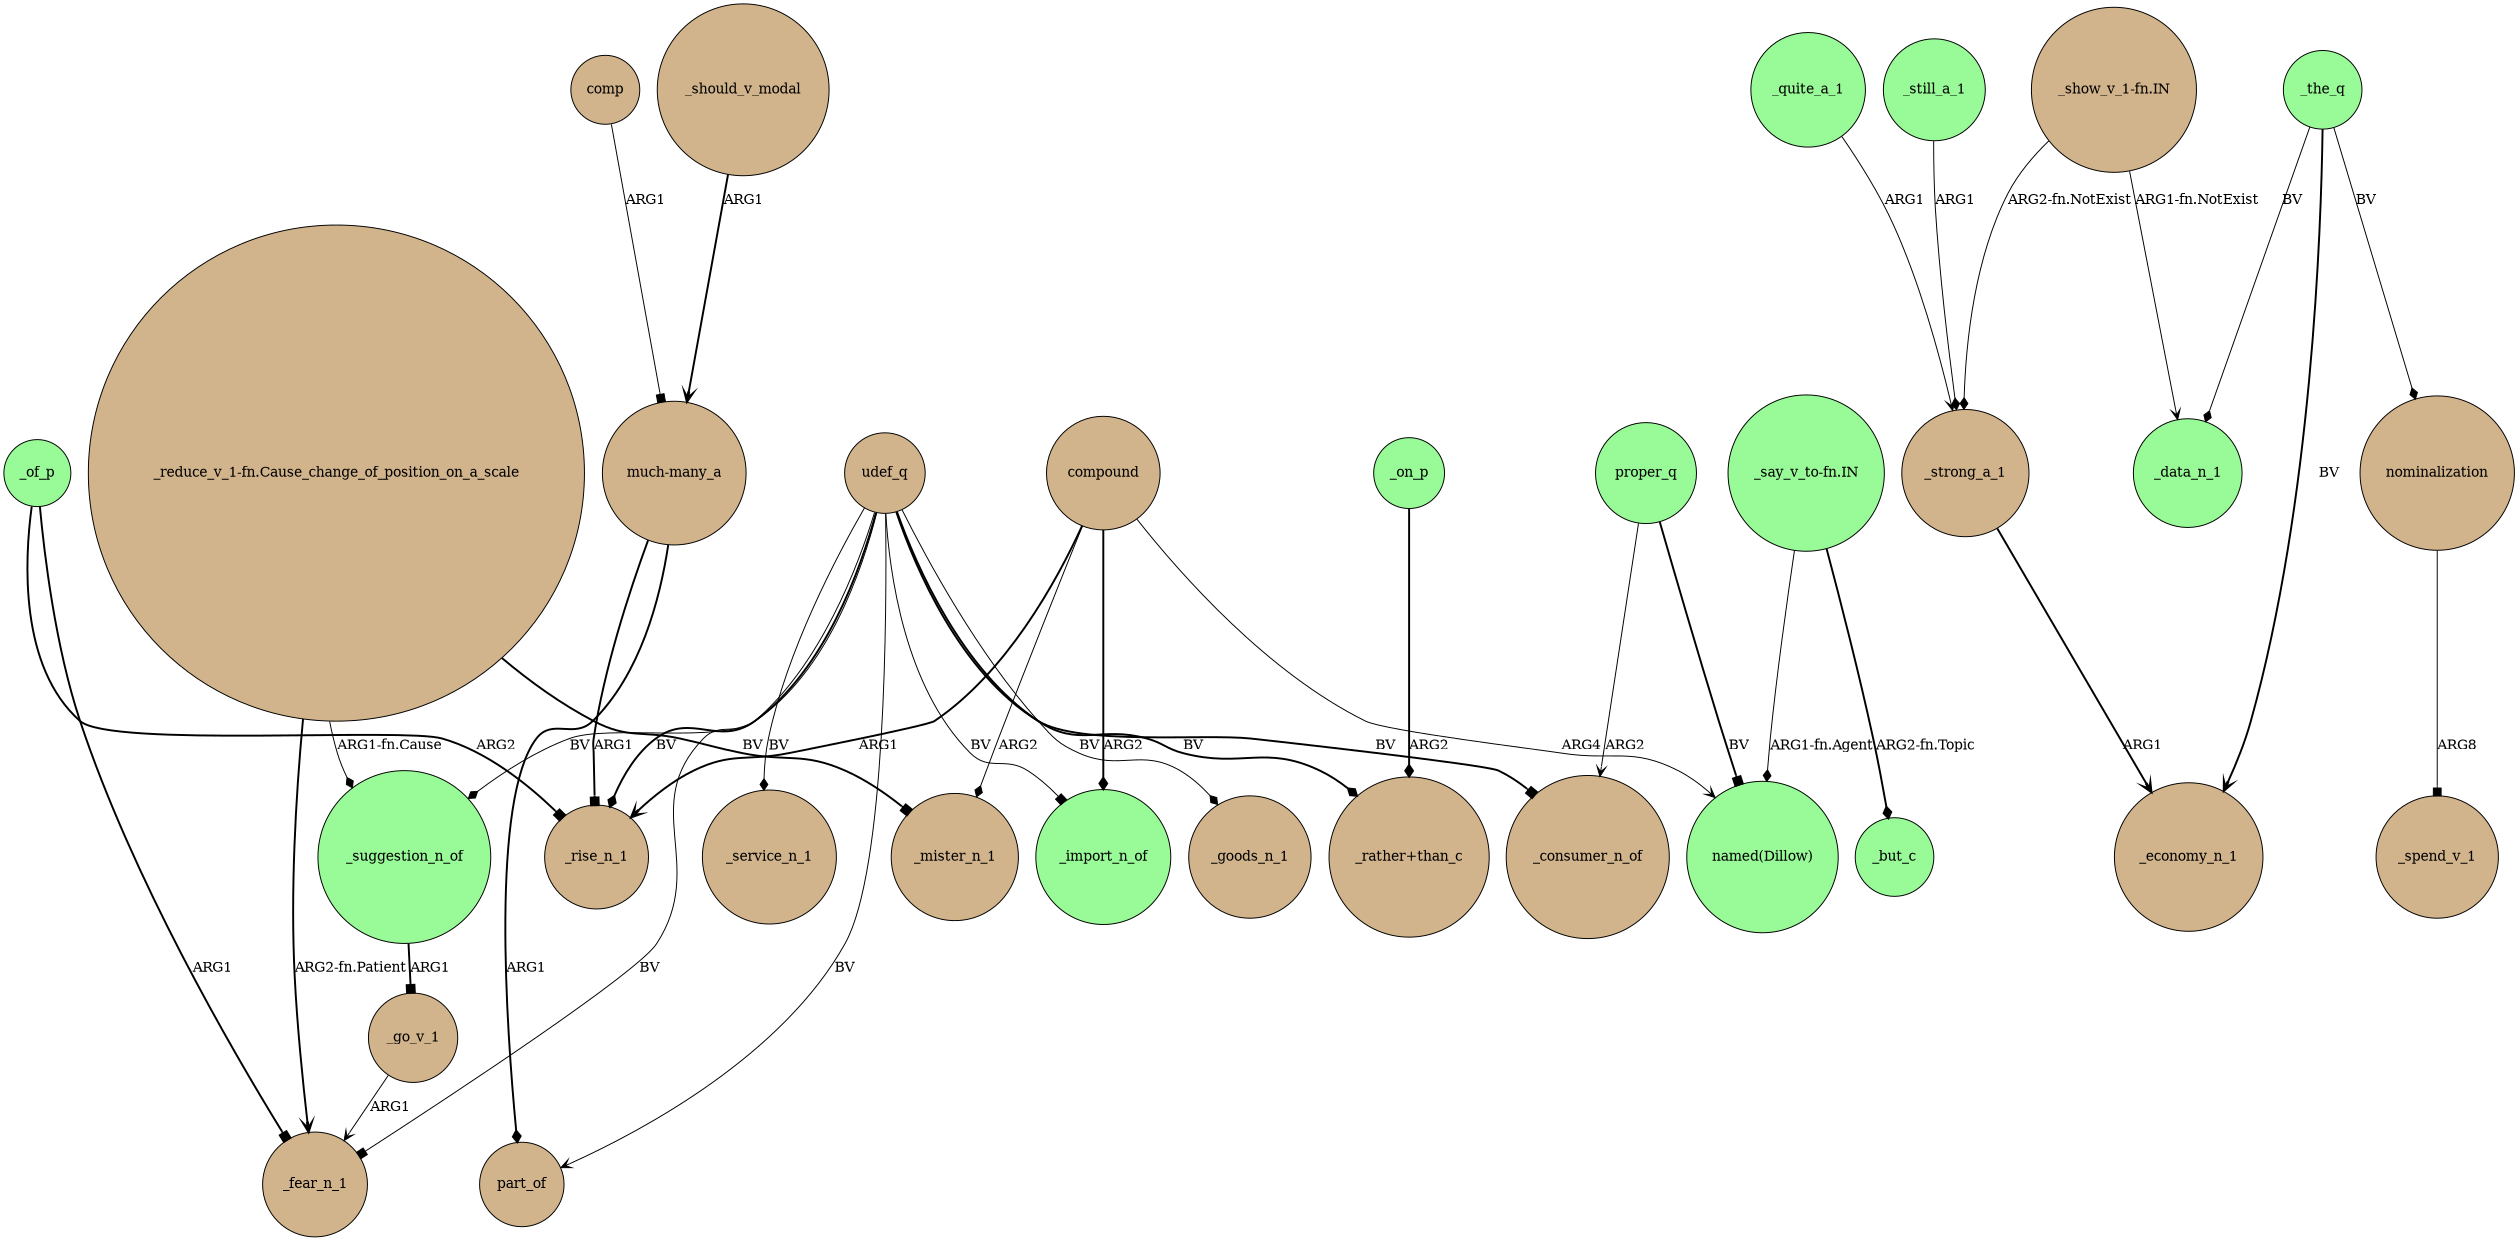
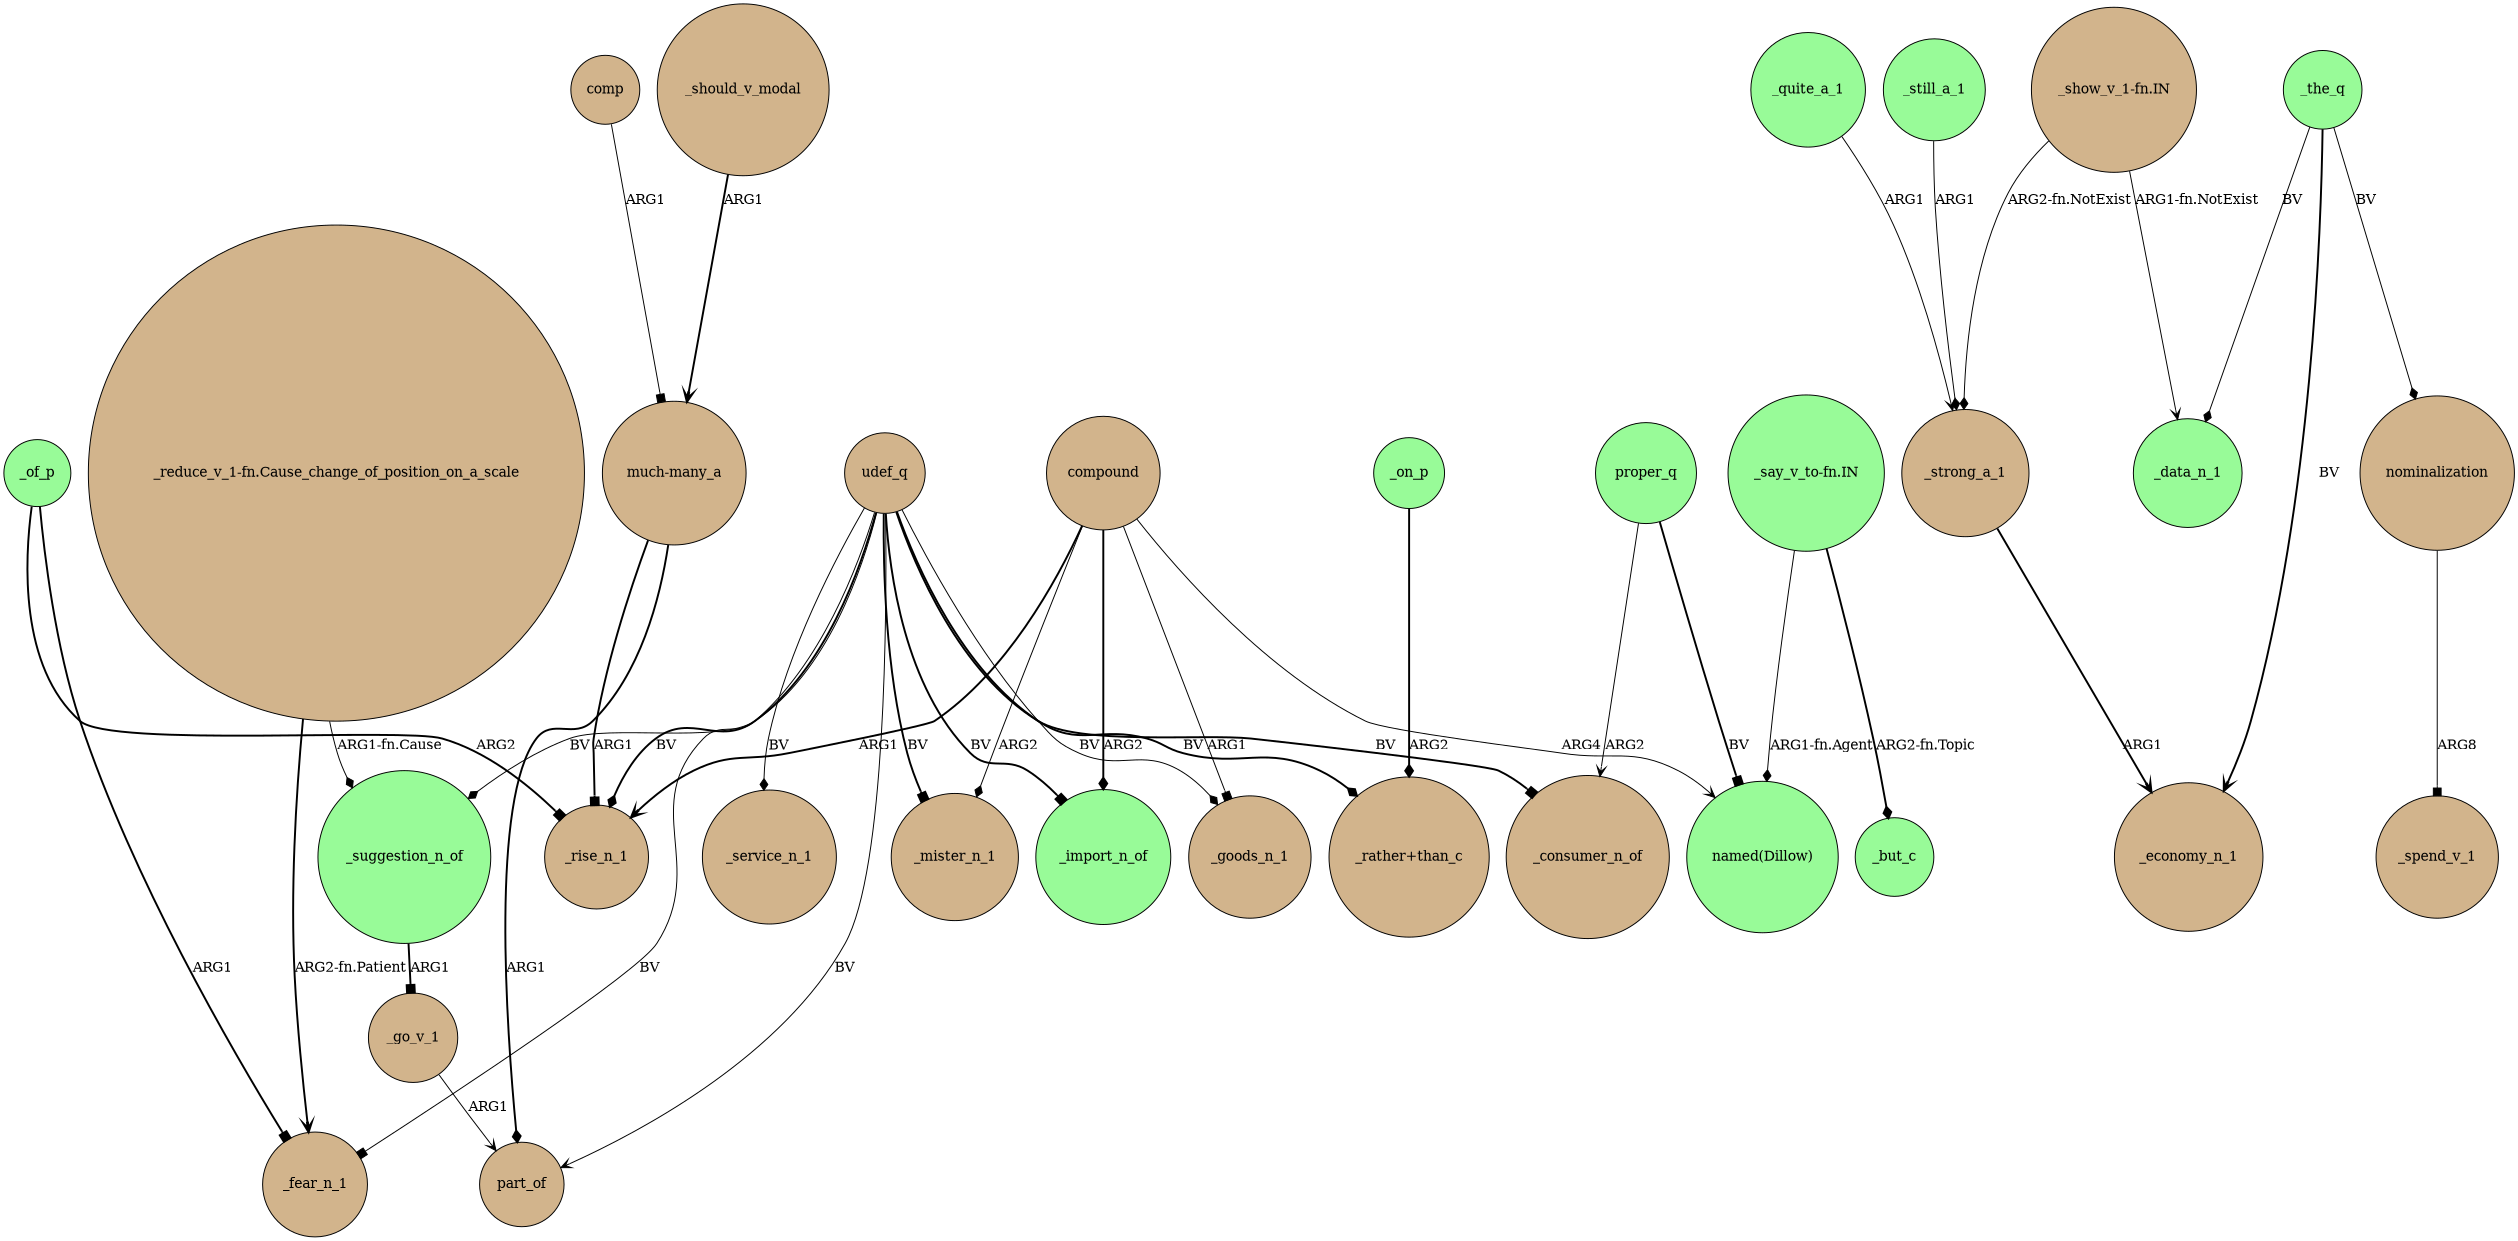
none -> (1174, 658)
(926, 687) -> (926, 687)
(687, 740) -> (891, 661)
(369, 1104) -> (464, 1109)
